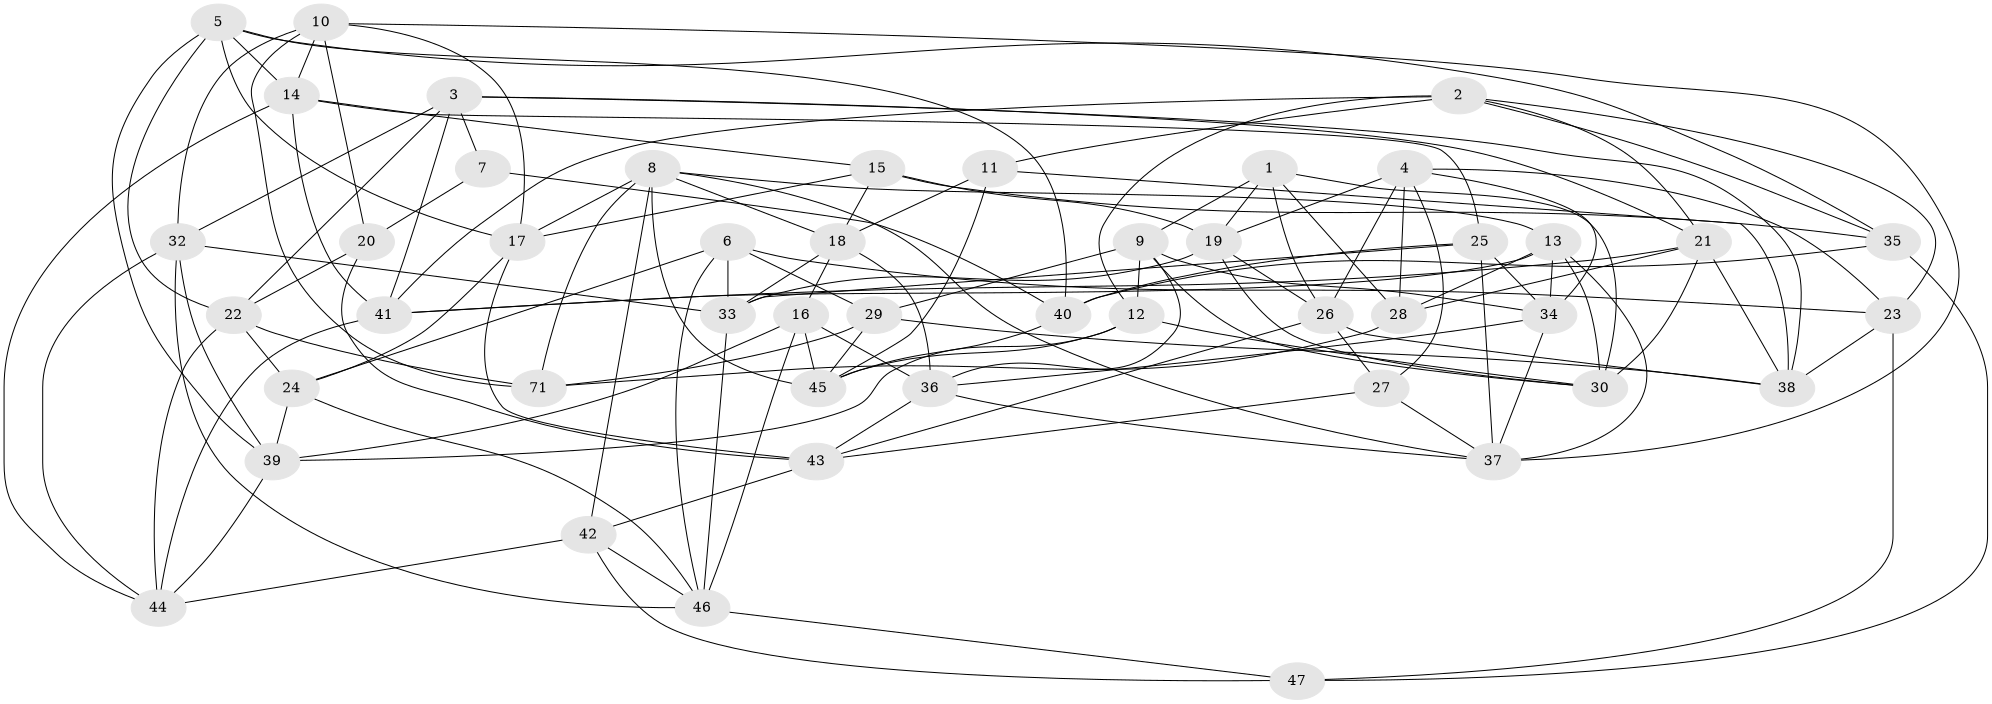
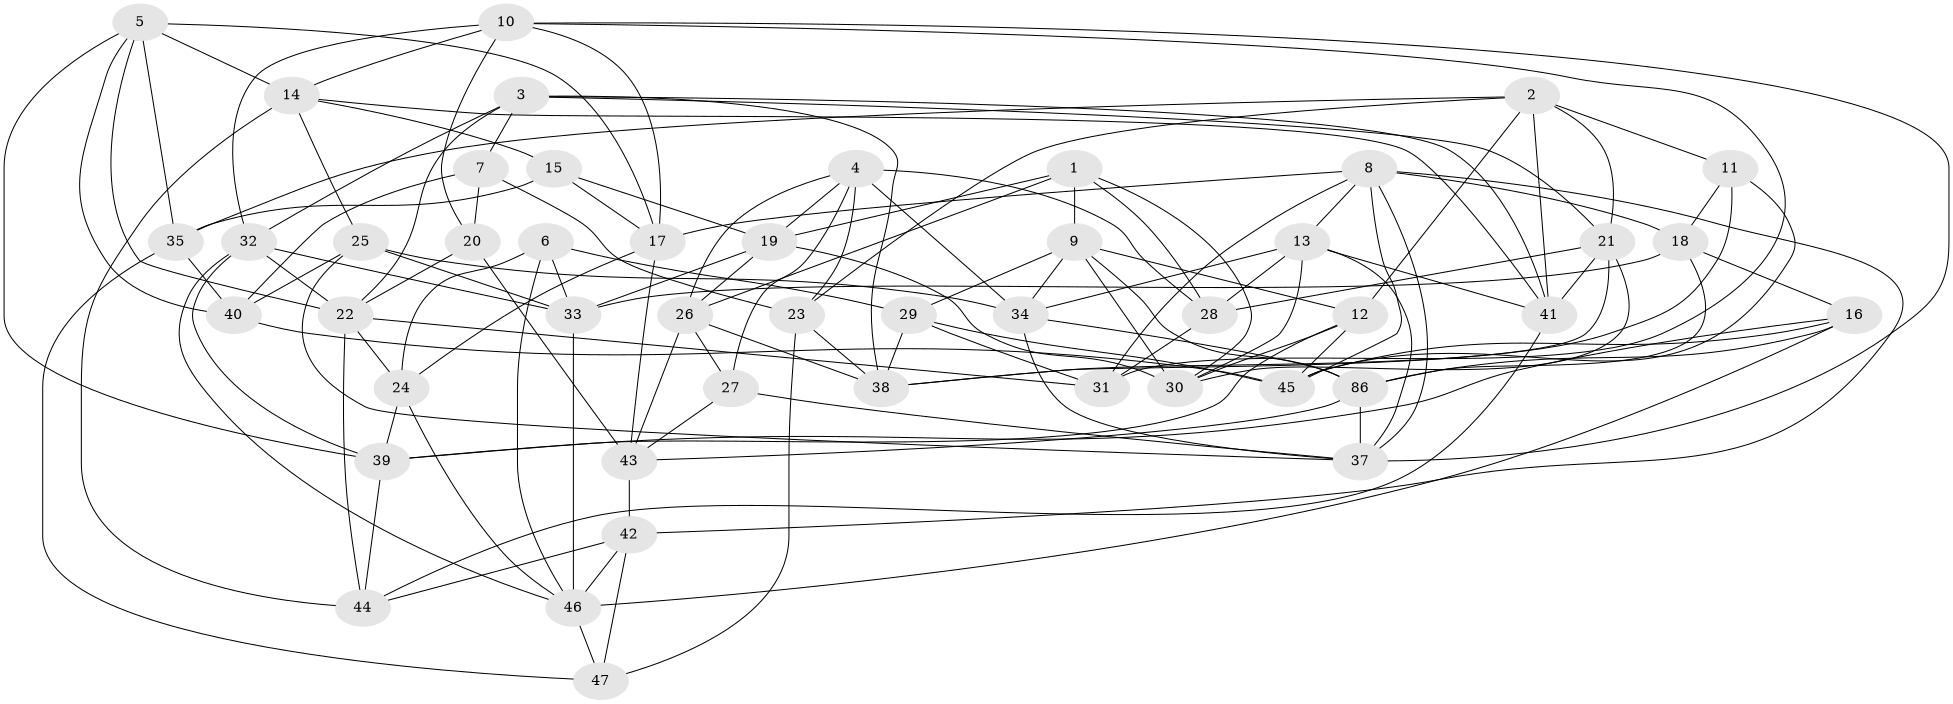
(858, 205) -> none
(1559, 296) -> (608, 251)
(539, 388) -> (1102, 388)
(930, 388) -> (1360, 388)
(43, 418) -> (291, 274)
